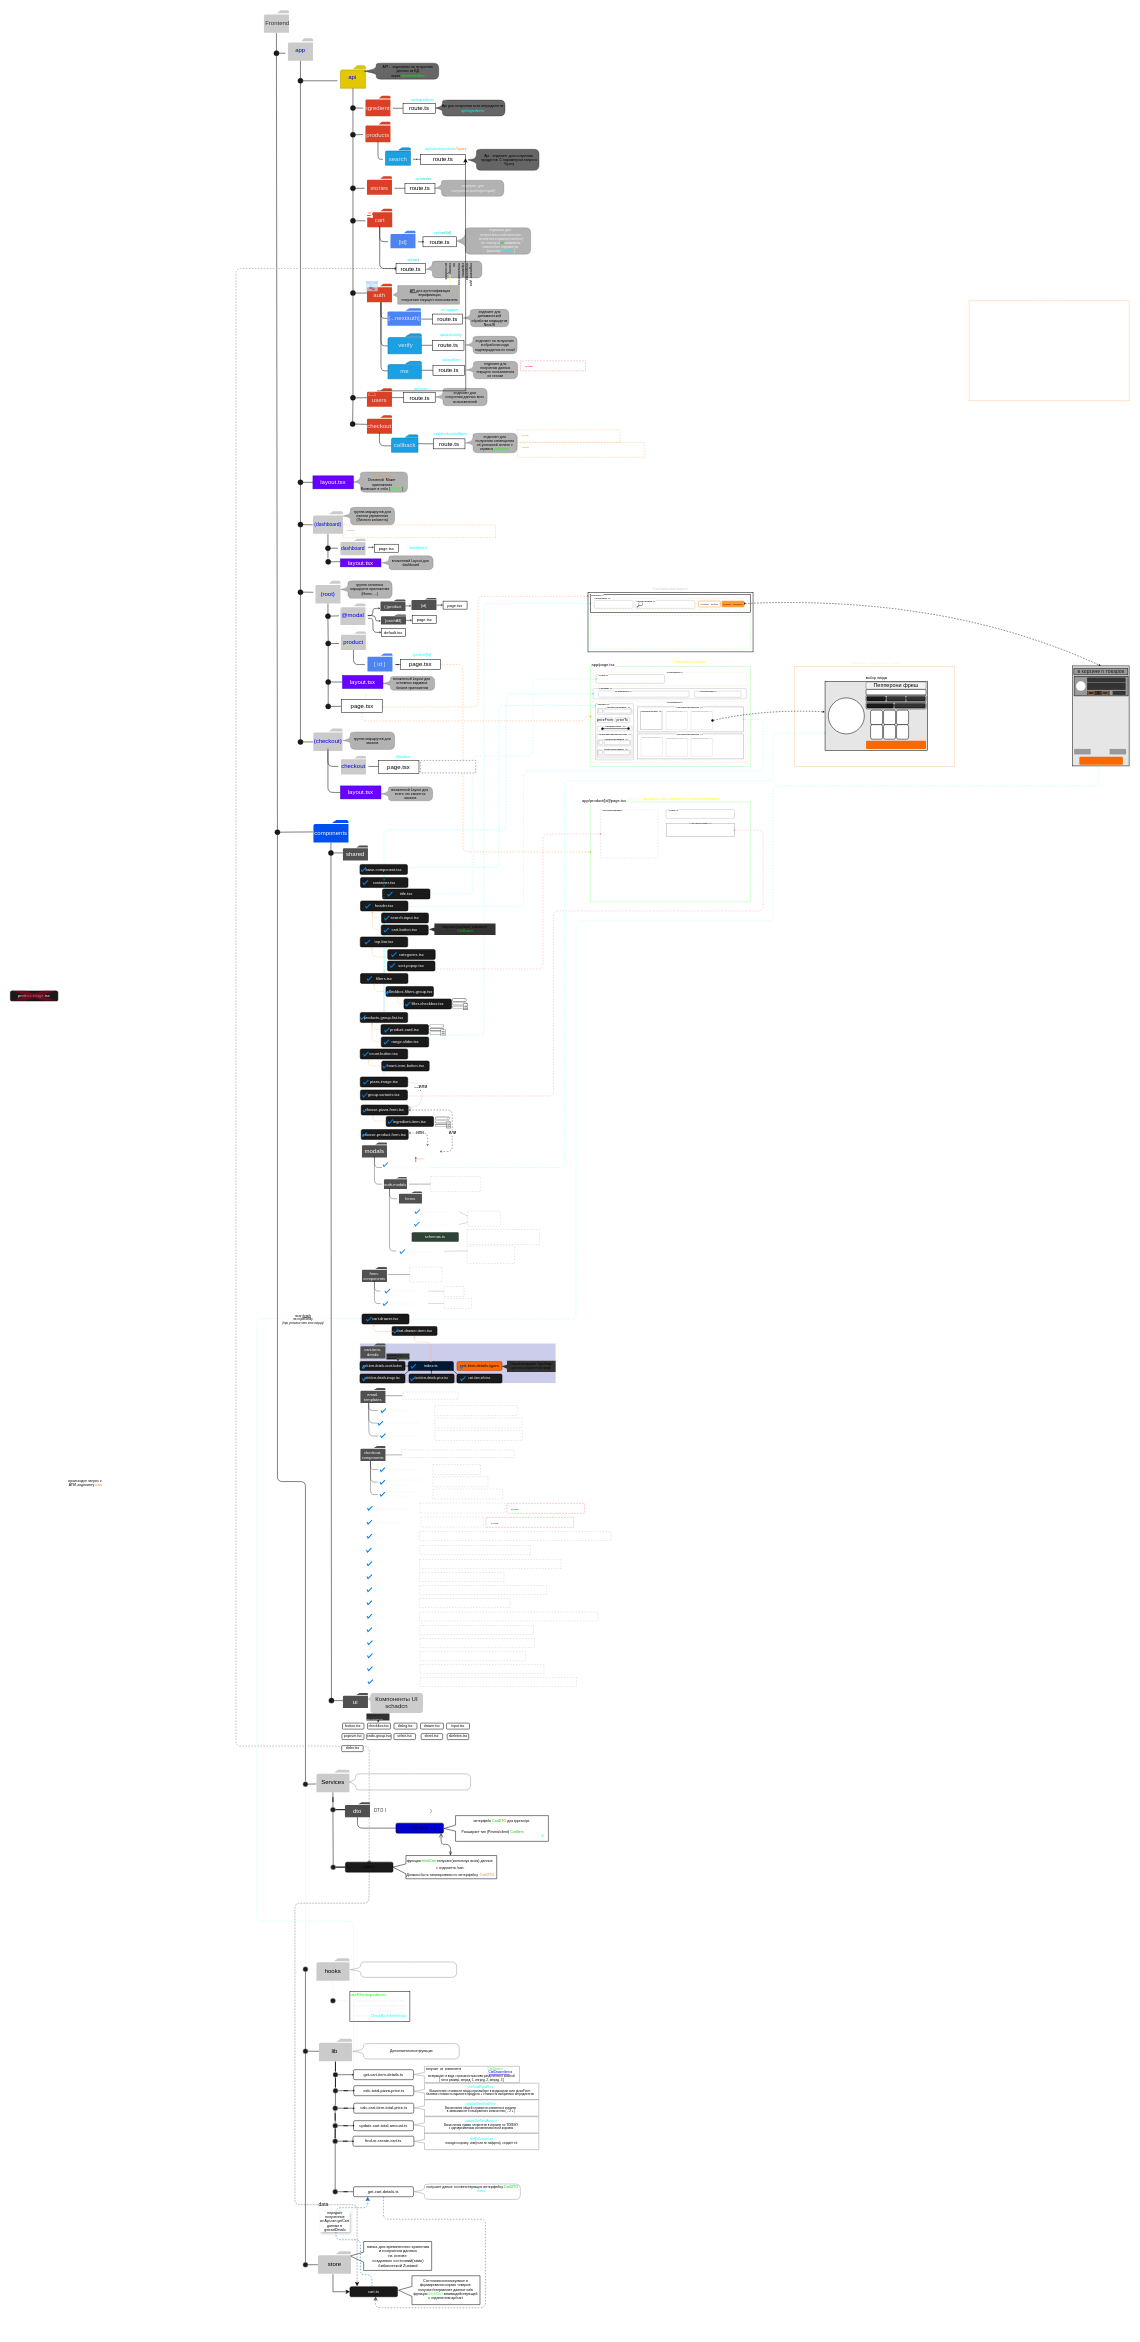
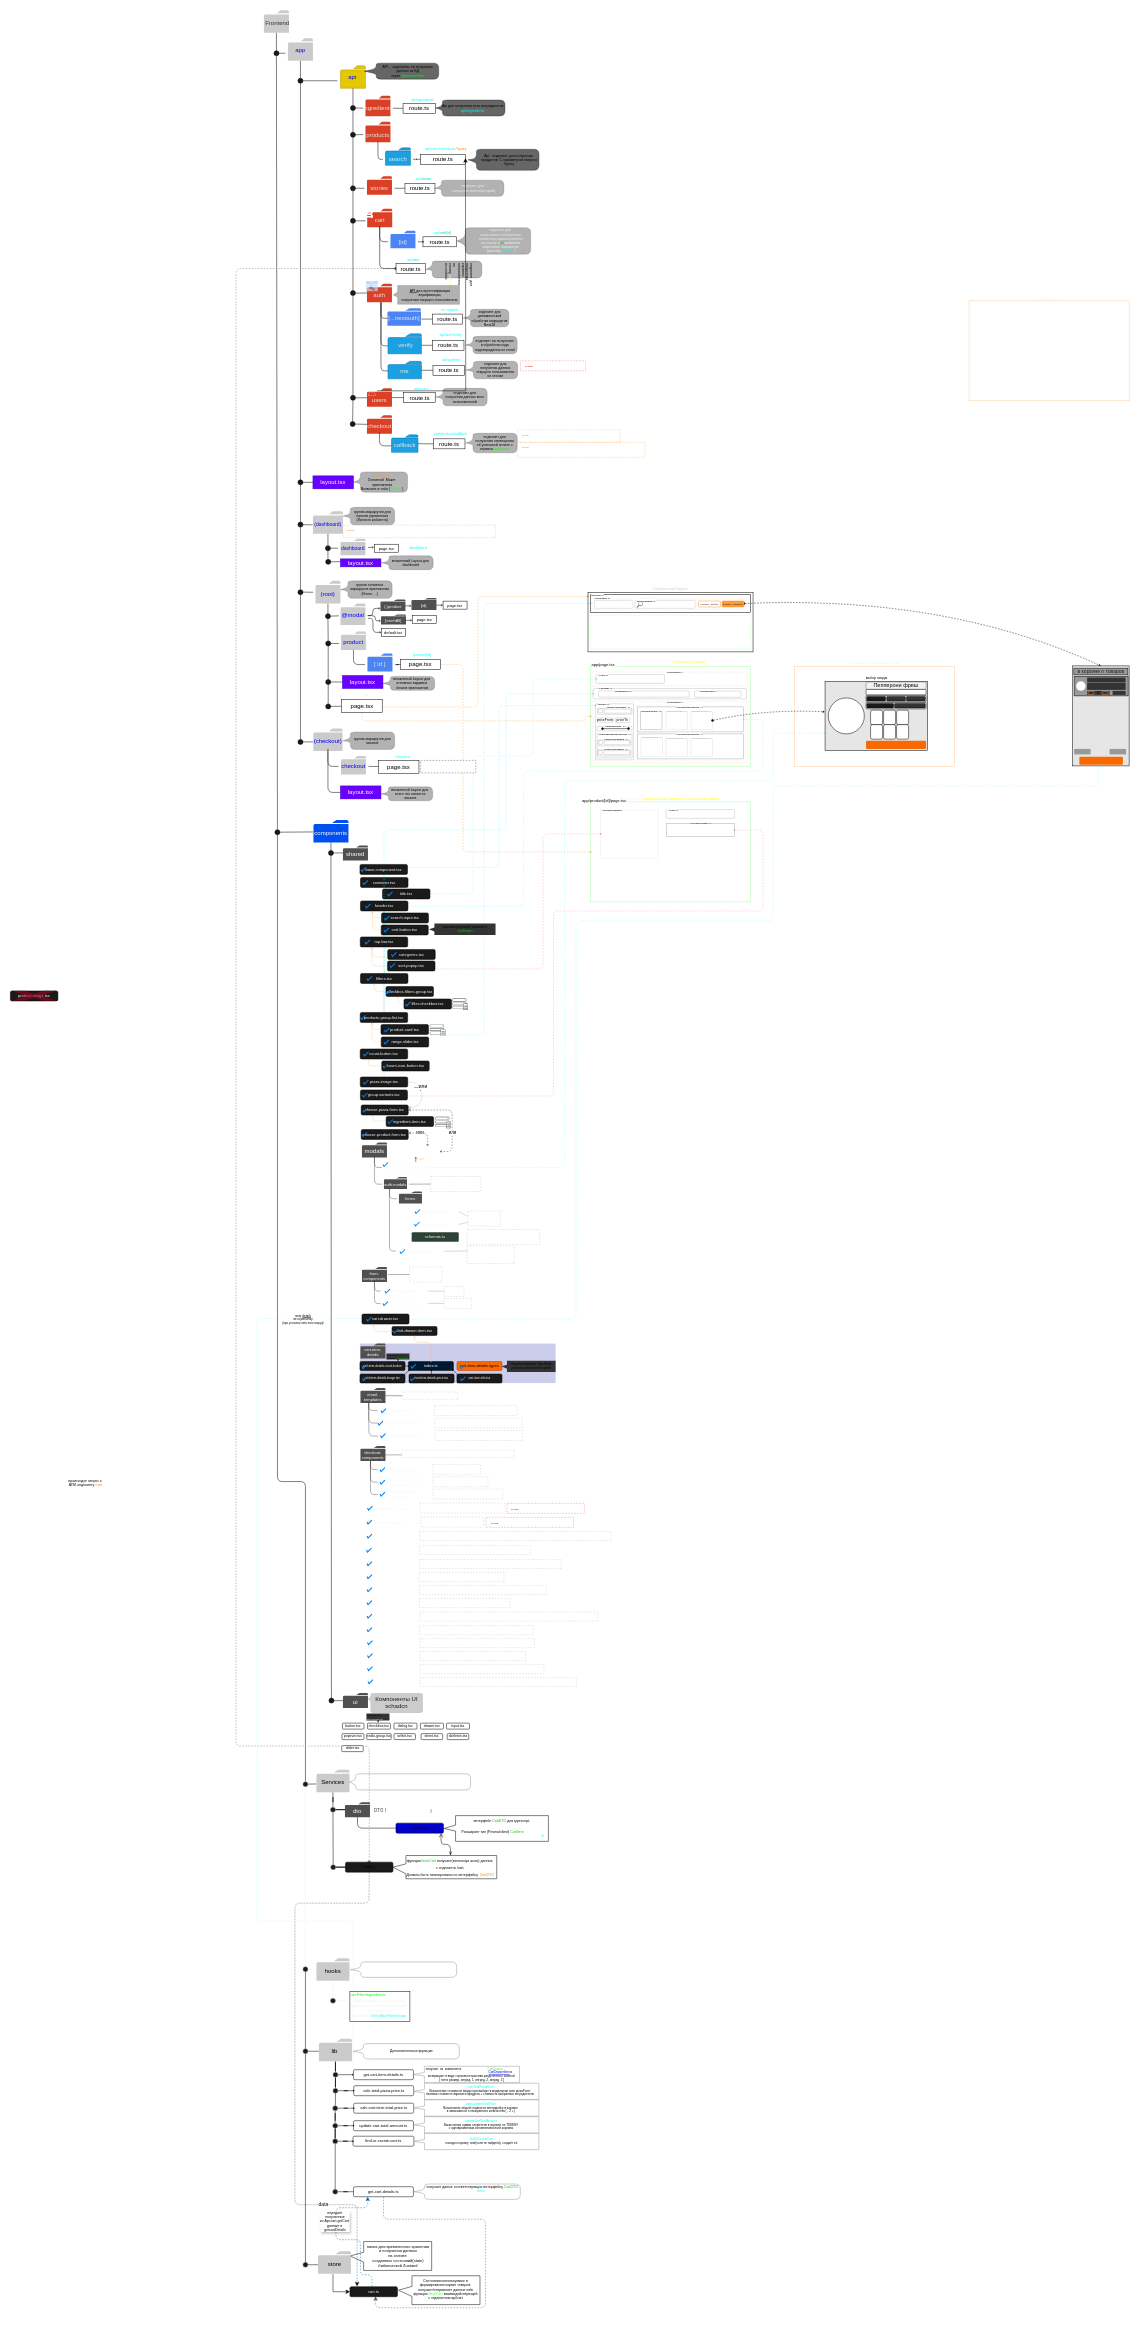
none -> (374, 965)
(481, 2108) -> (481, 2108)
